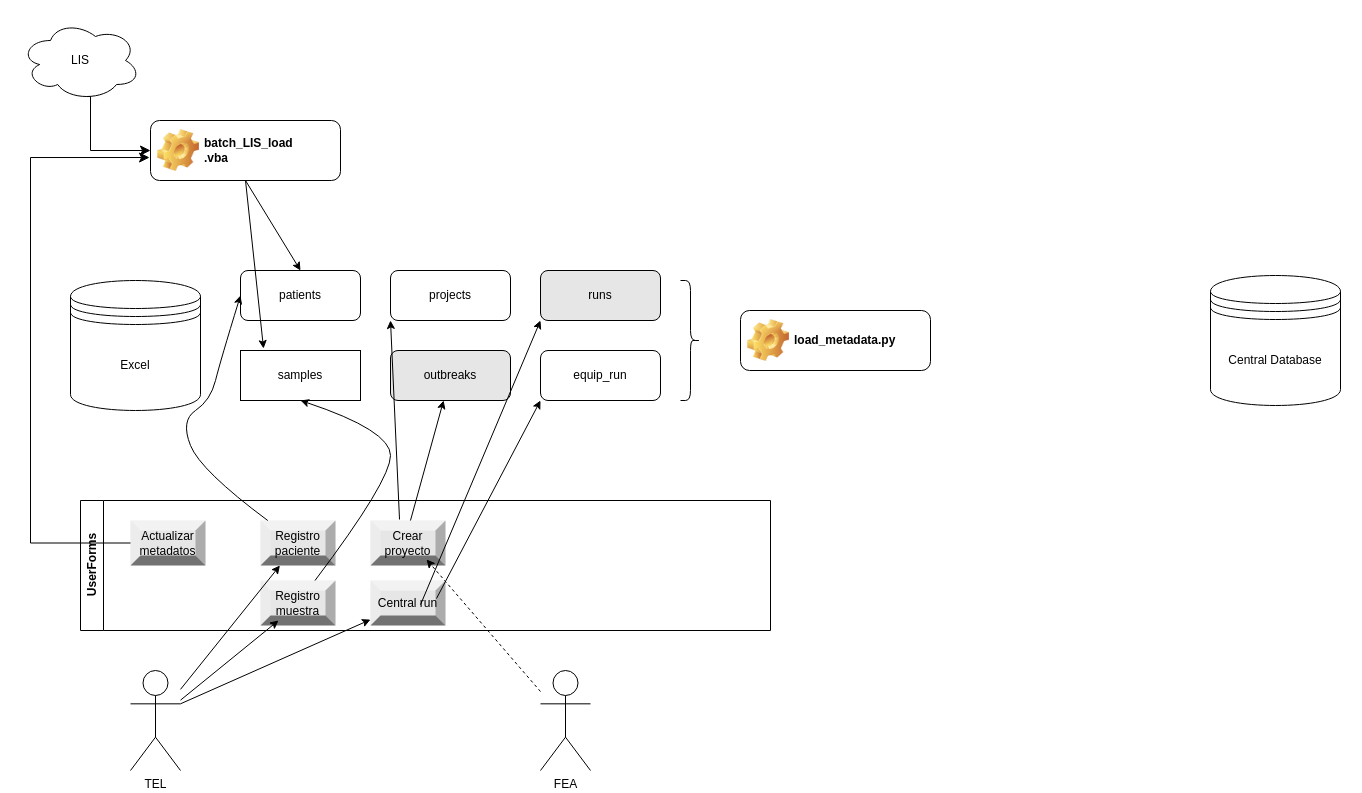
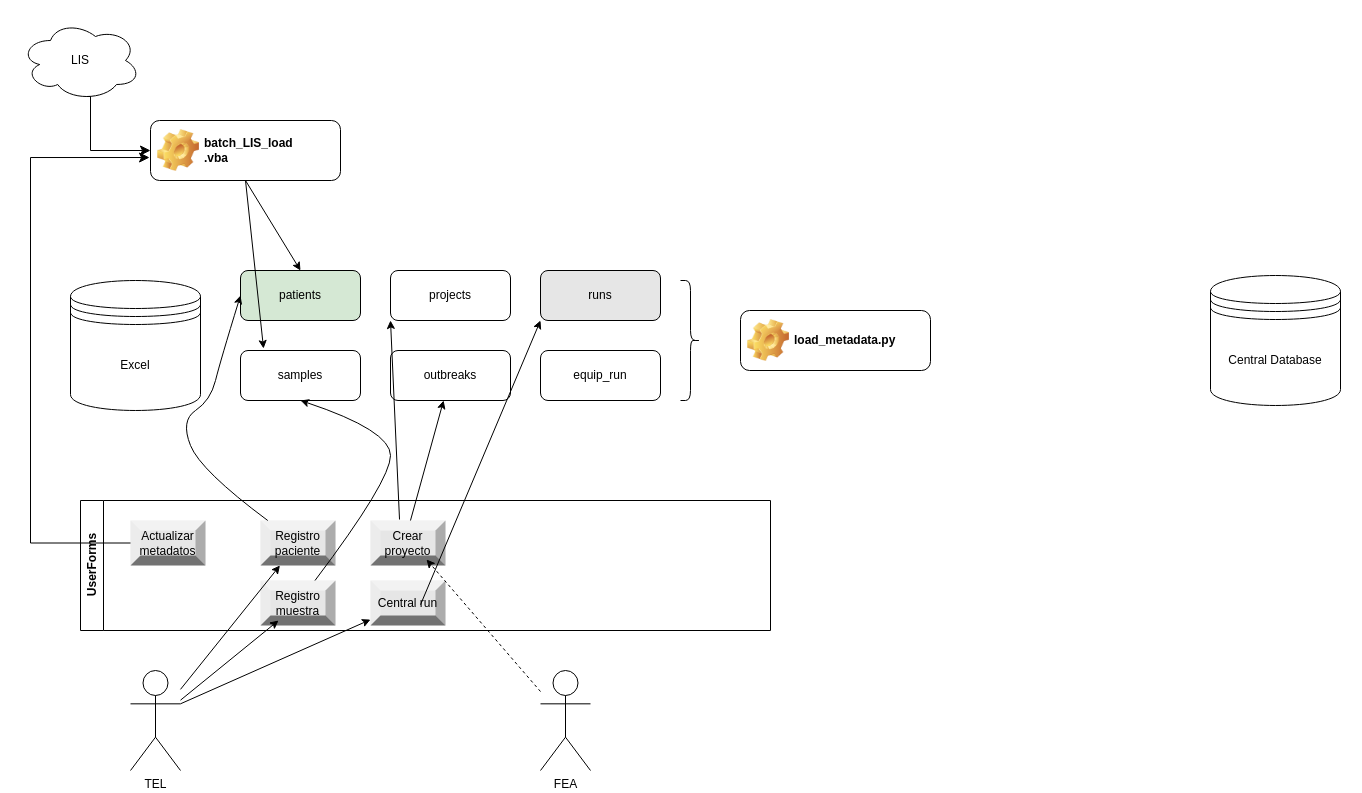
(301, 296) -> (301, 296)
(301, 376) -> (301, 376)
(451, 376) -> (451, 376)
(487, 503) -> none
